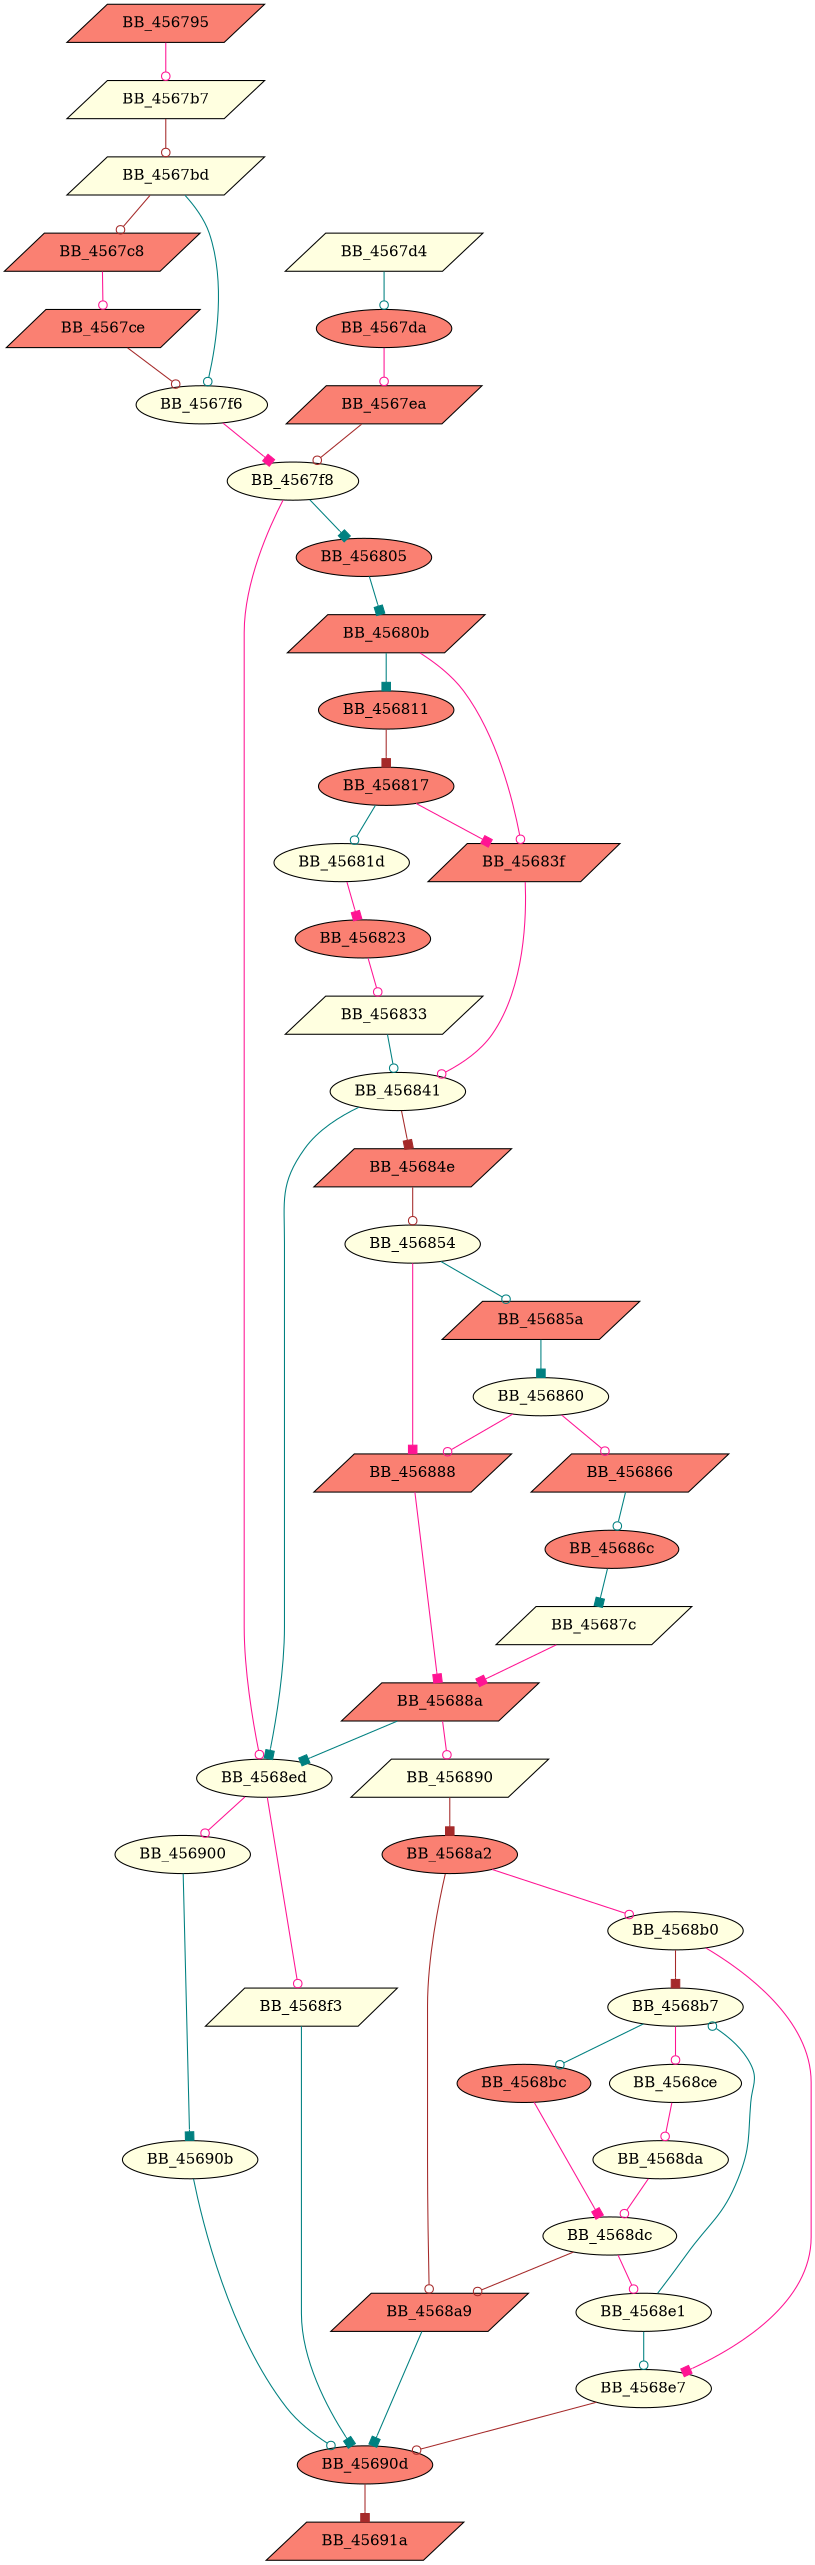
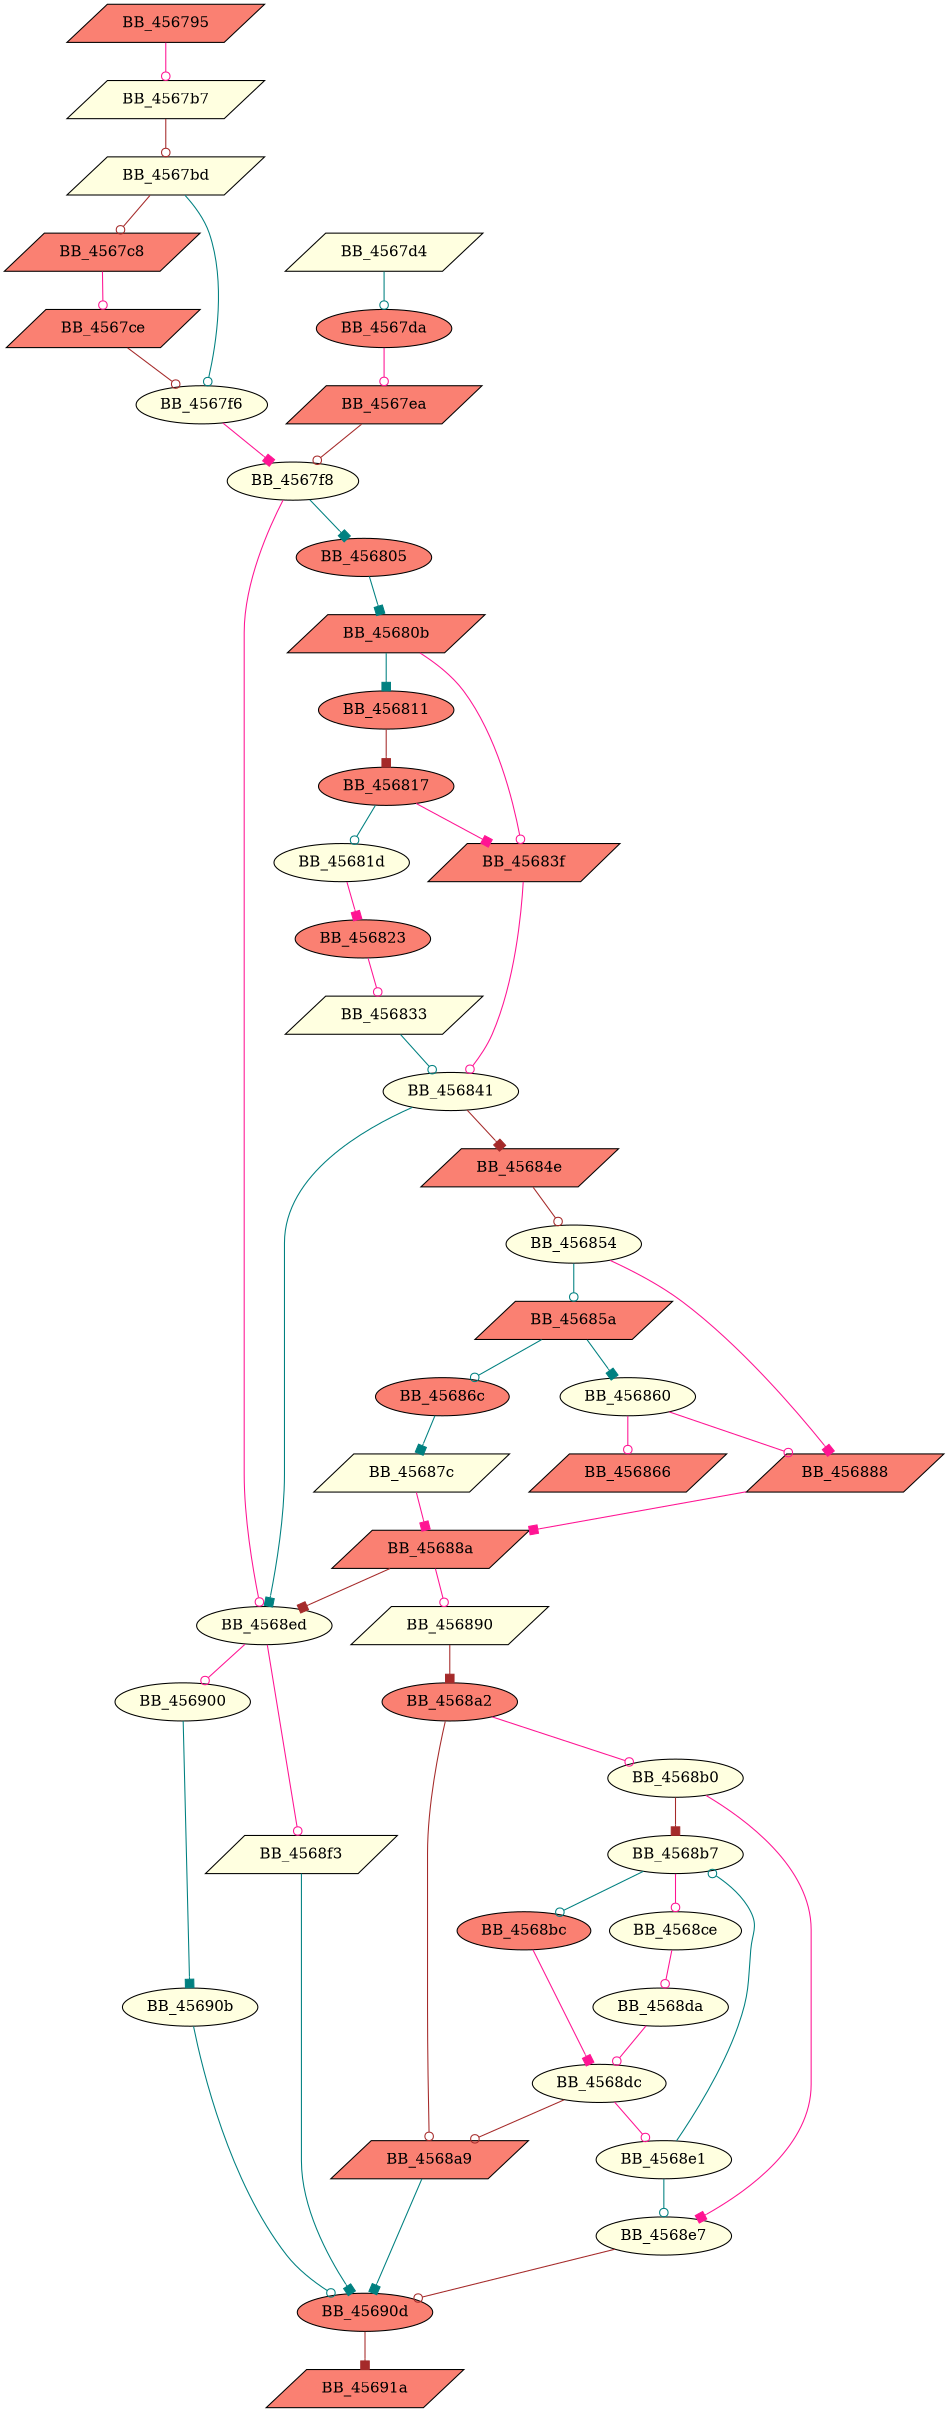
(622, 1507) -> (510, 1357)
(354, 1739) -> (349, 1587)
